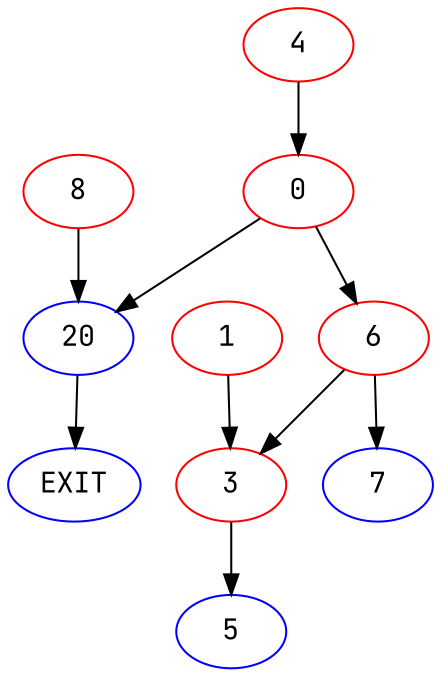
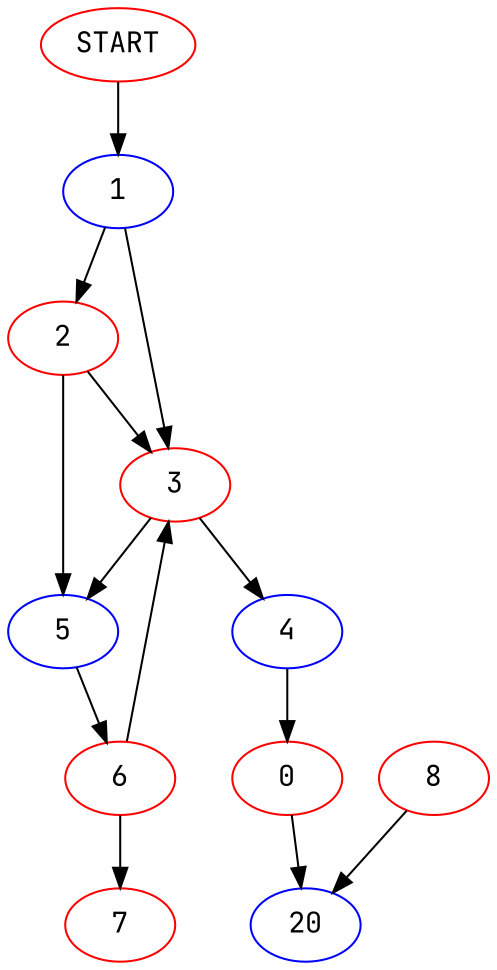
none -> (118, 45)
(298, 45) -> (287, 632)
(331, 256) -> (88, 695)
none -> (63, 338)
(227, 338) -> (118, 192)
(74, 485) -> none
(378, 485) -> (120, 925)
none -> (225, 550)
